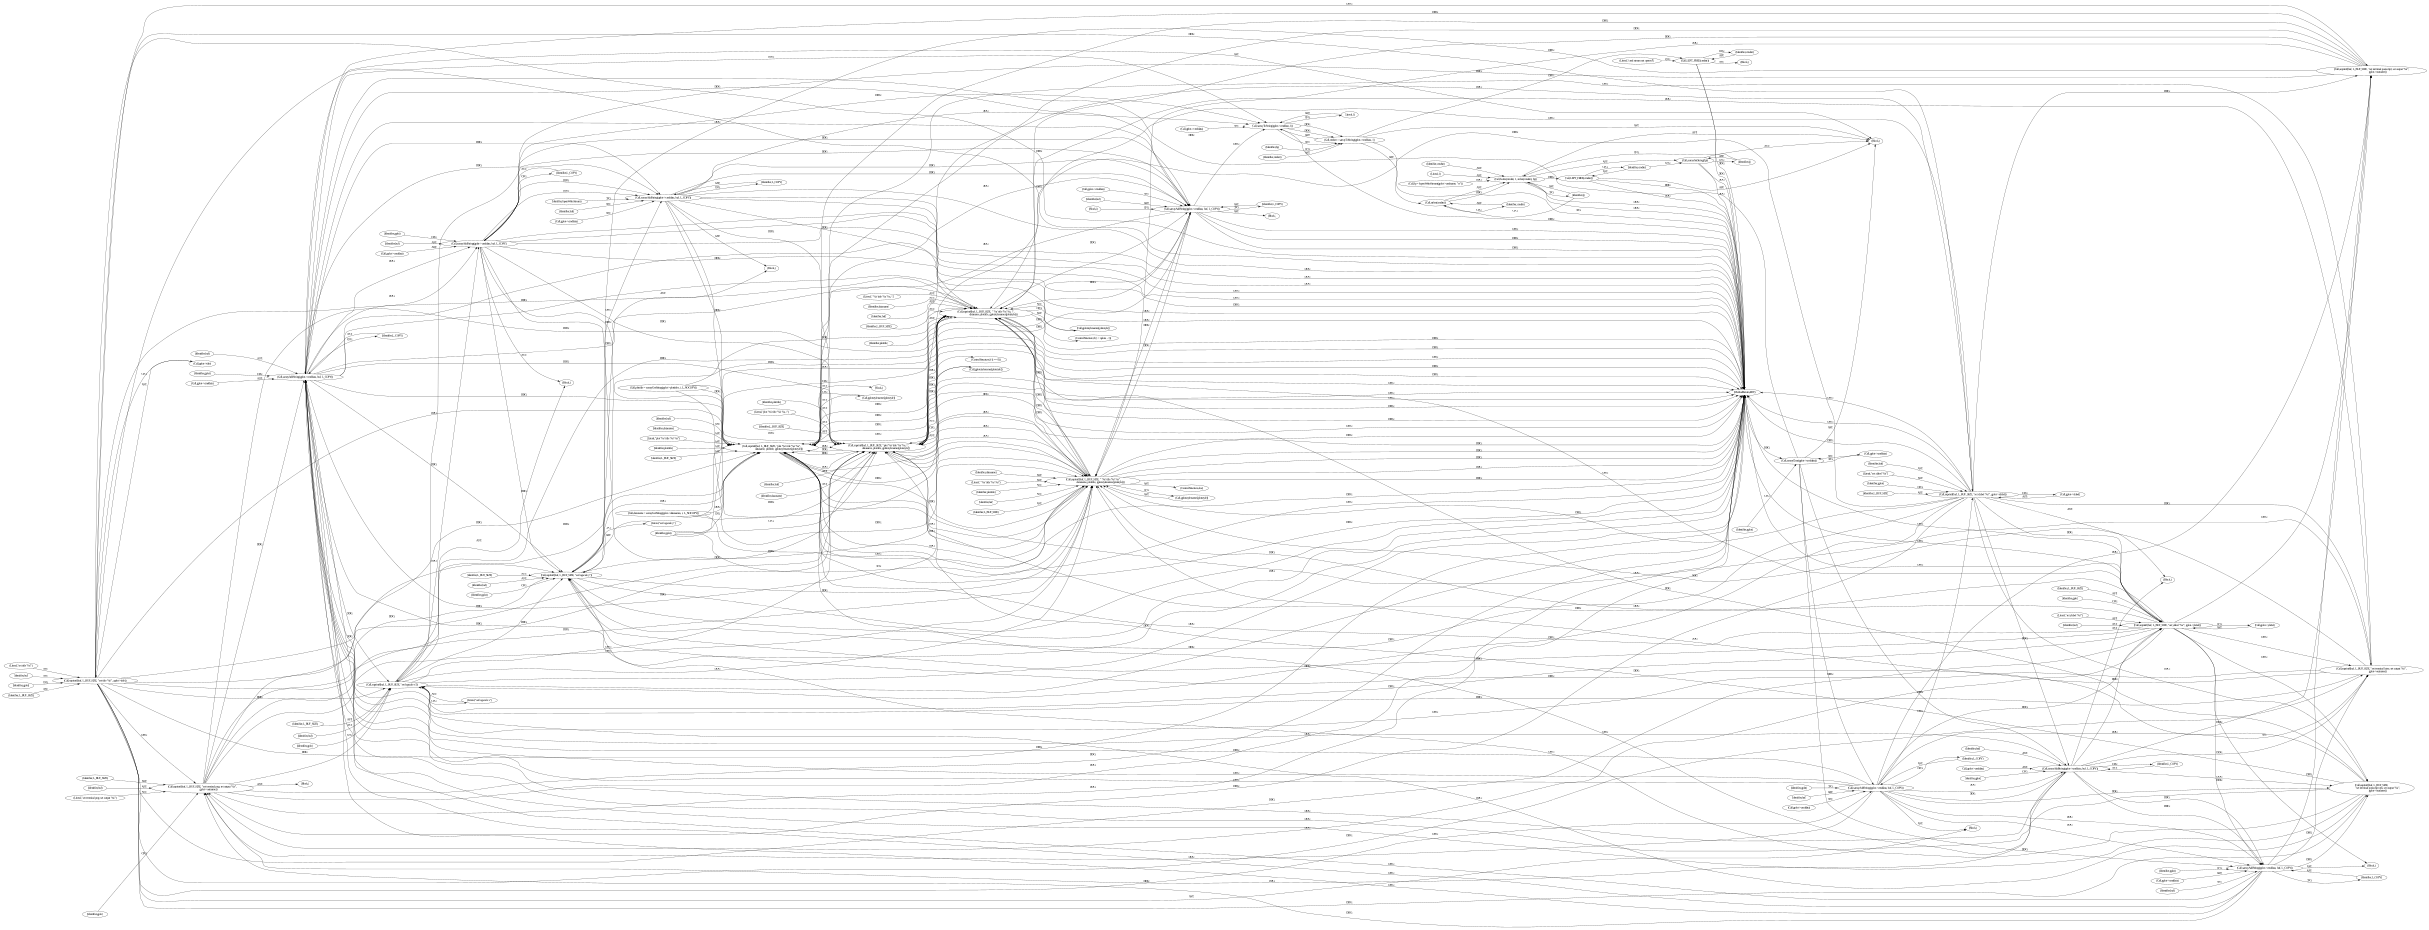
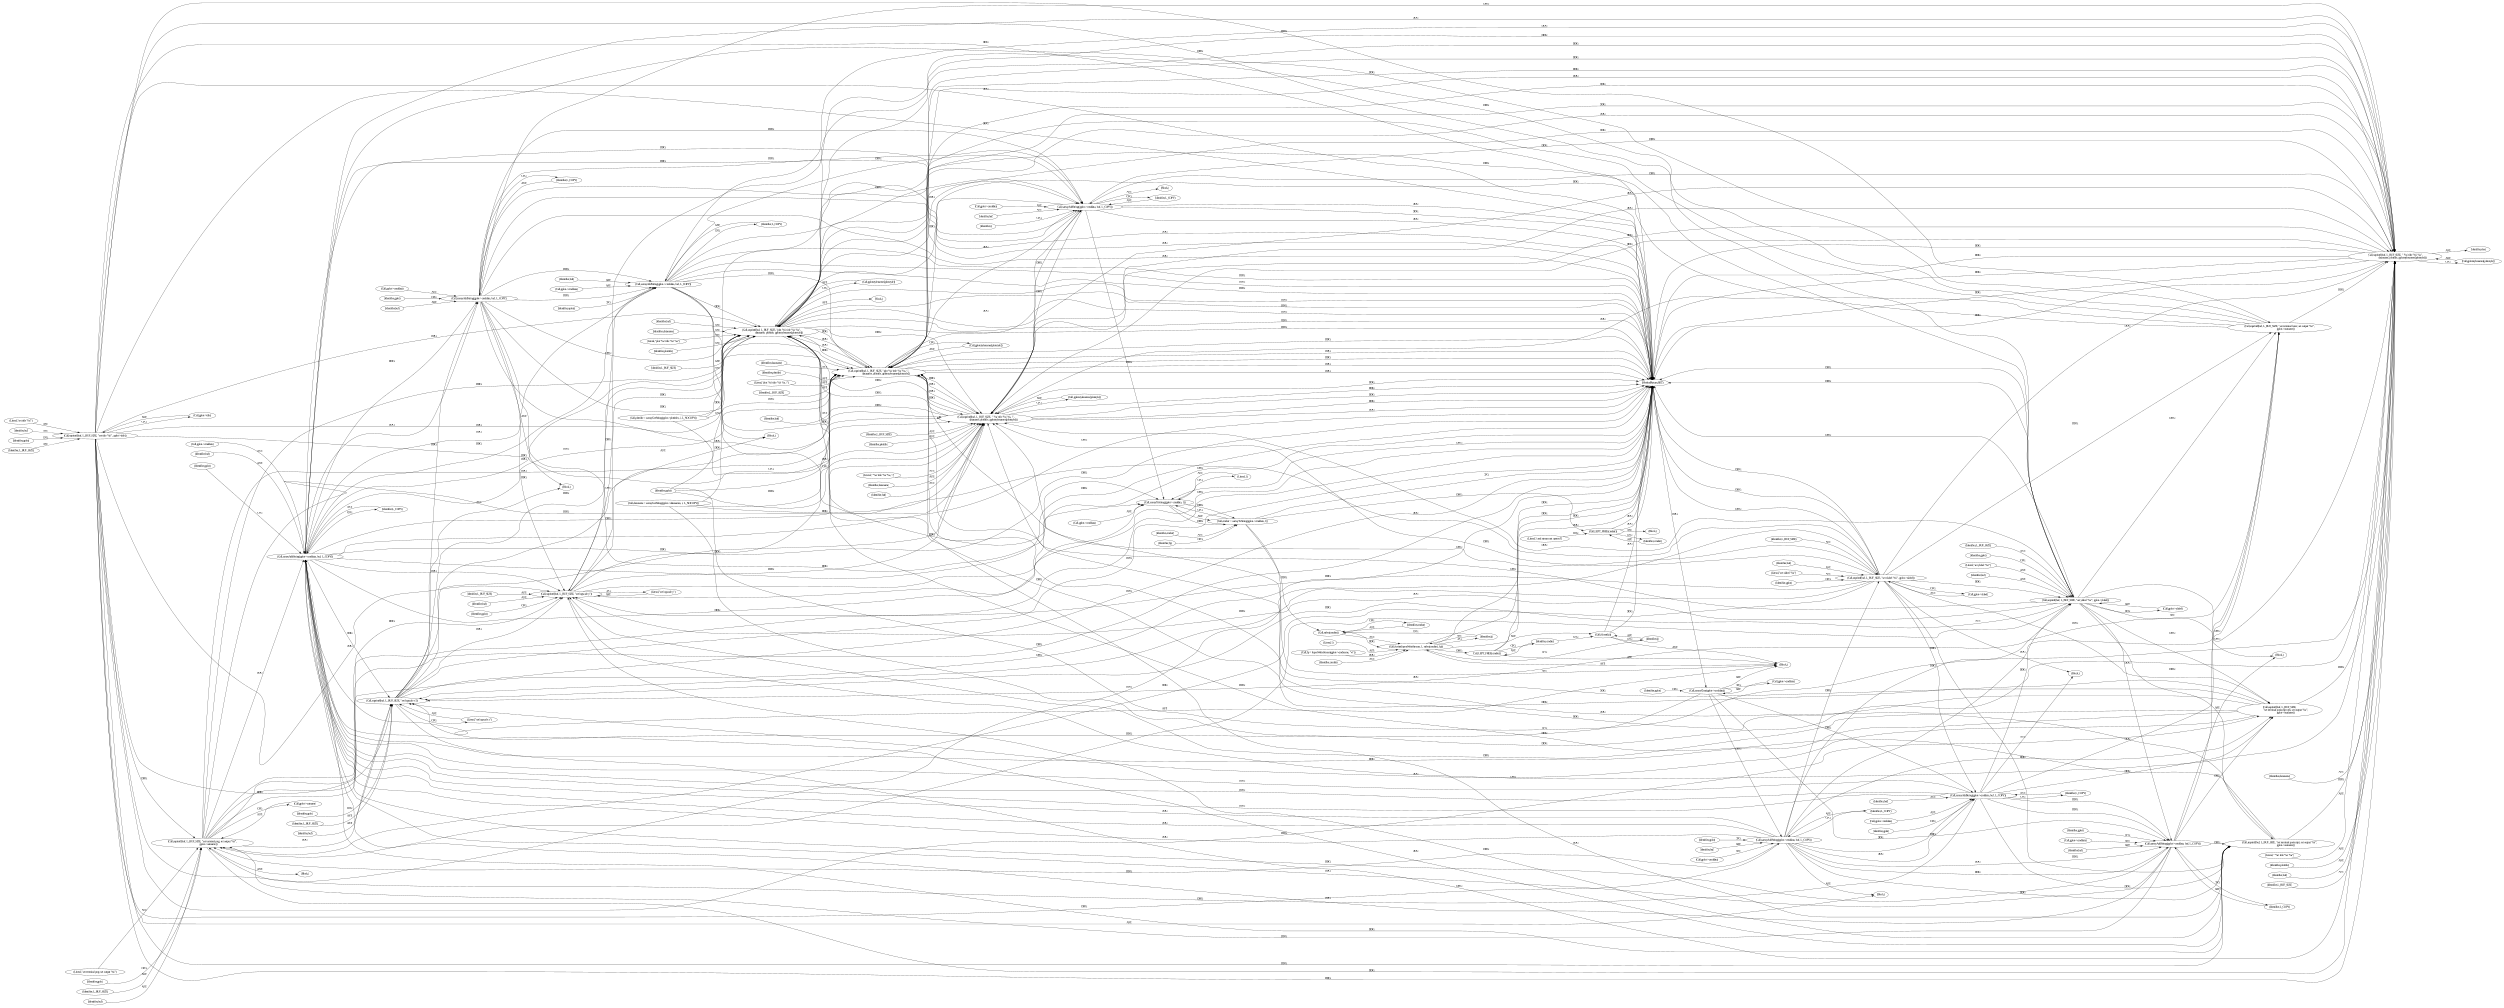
(1308, 135) -> (1201, 510)
(1392, 157) -> (1284, 578)
(1695, 161) -> (1603, 635)
(1516, 179) -> (1416, 647)
(566, 202) -> (566, 309)
(1093, 209) -> (986, 226)
(1567, 221) -> (1425, 446)
(1093, 338) -> none
(986, 360) -> none
(1192, 488) -> (2478, 250)
none -> (305, 804)
